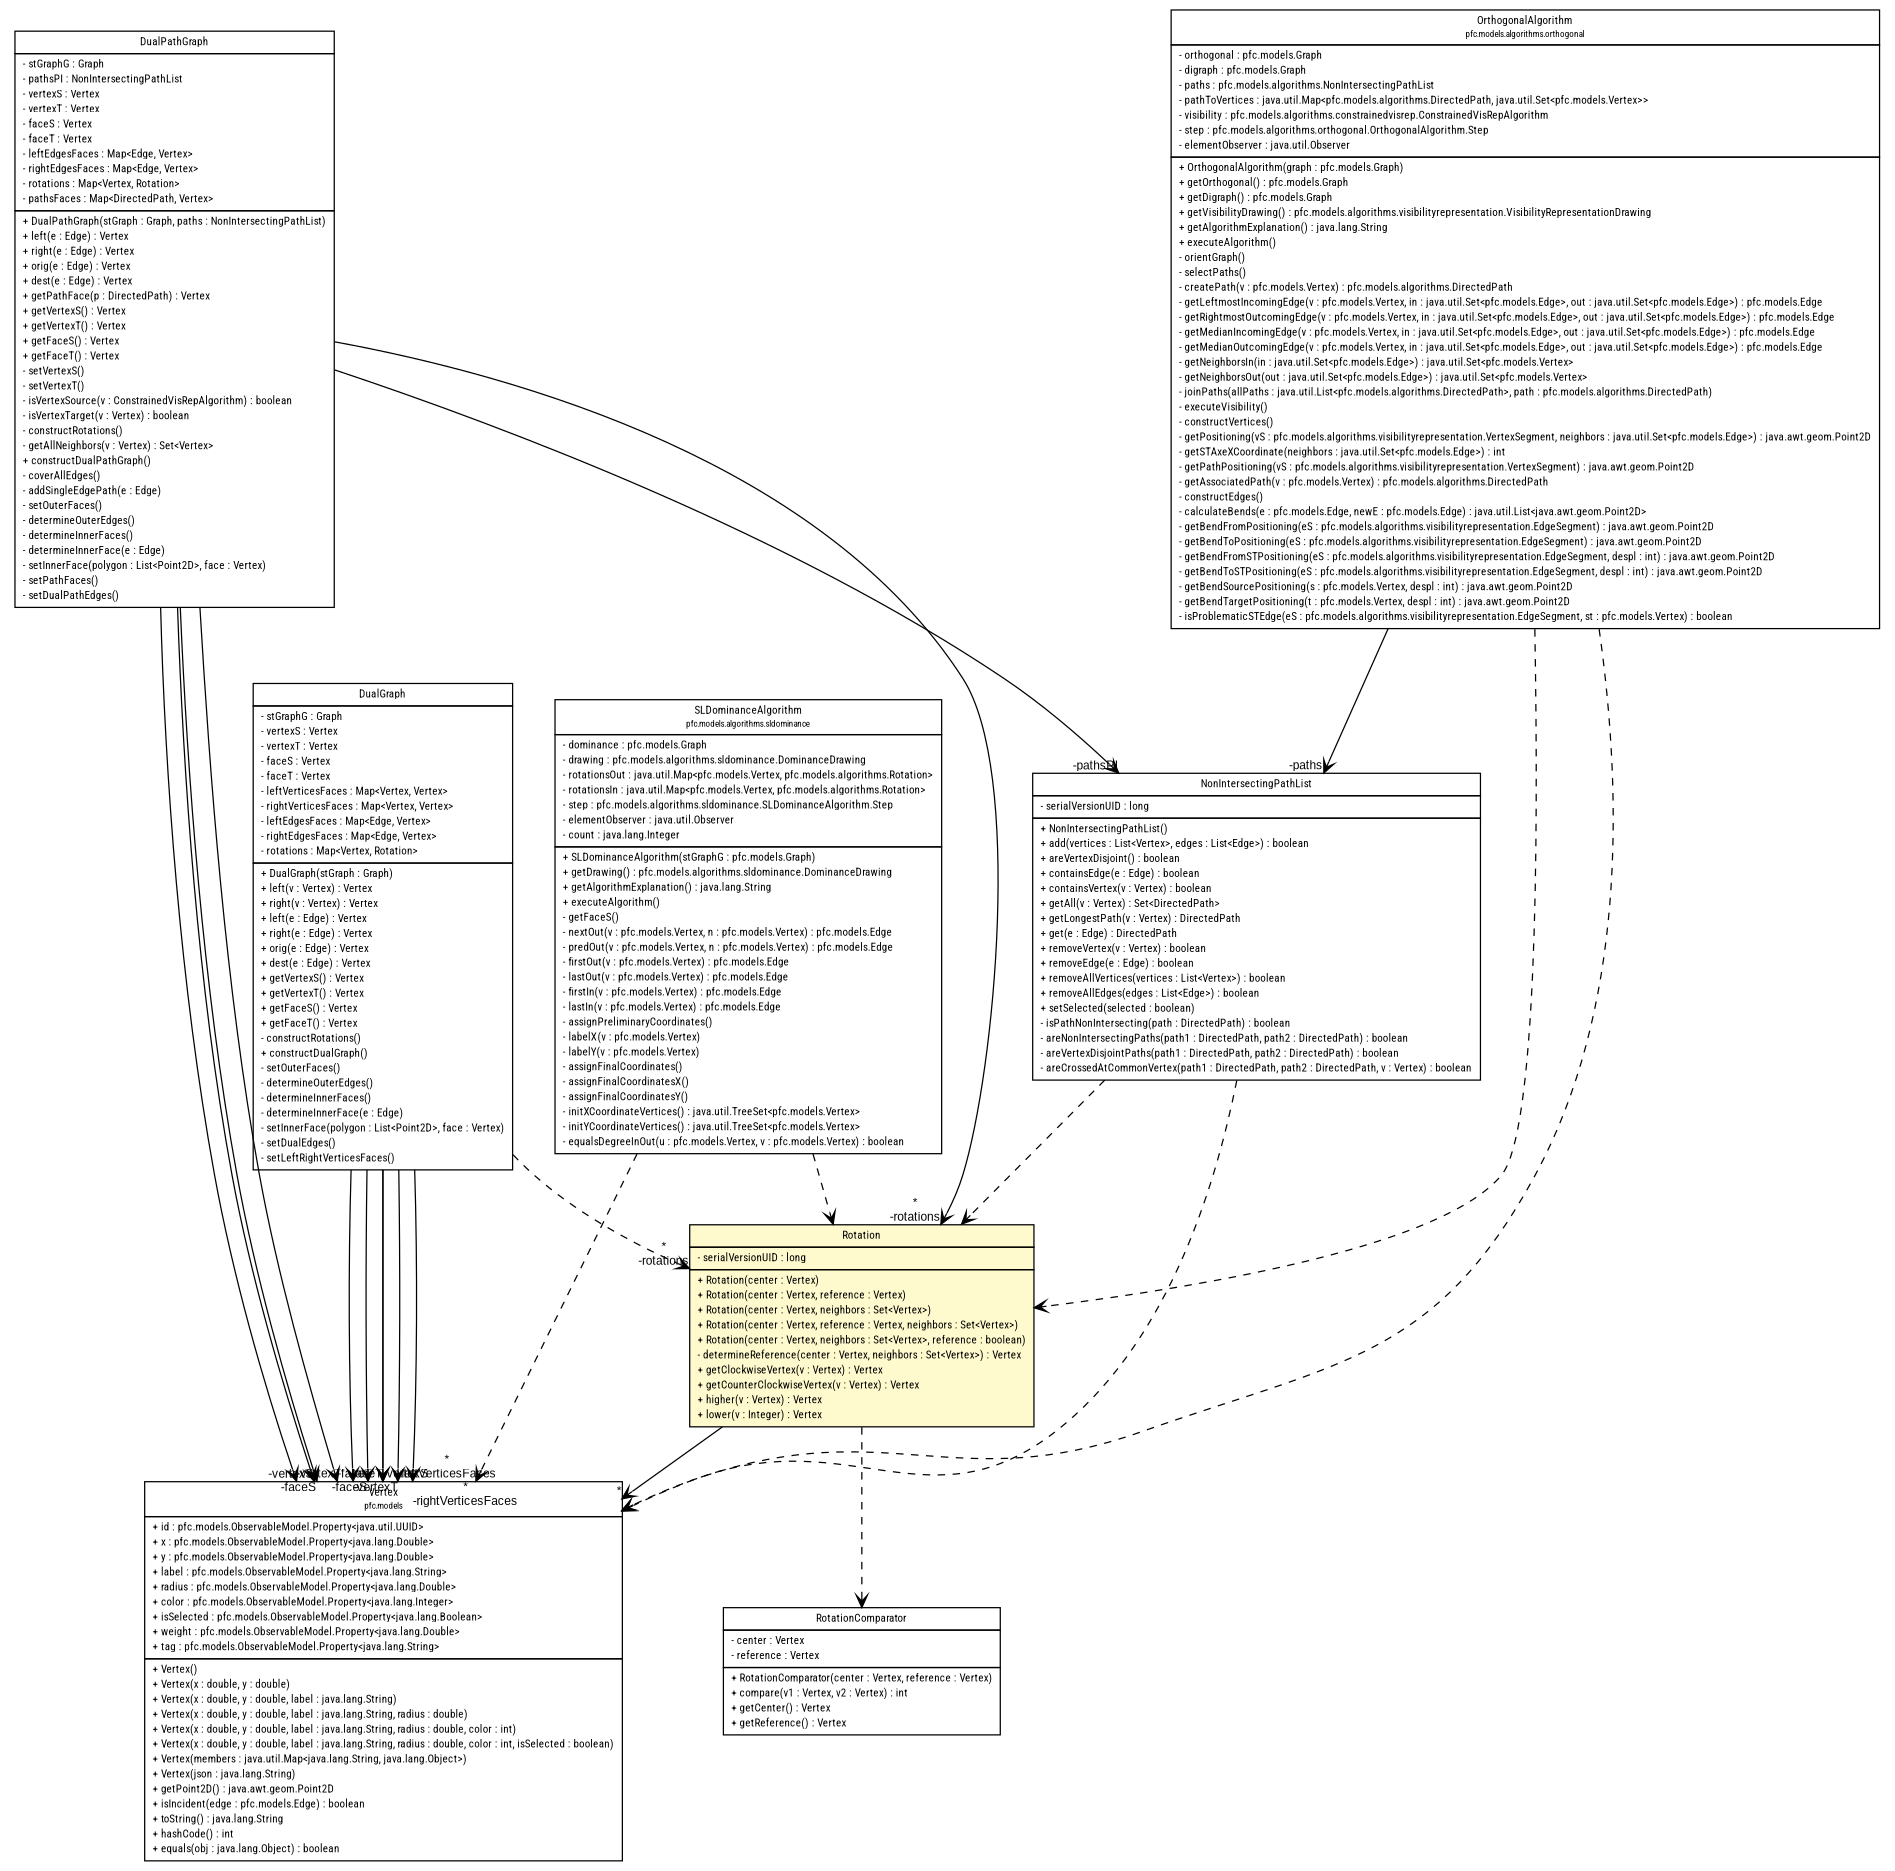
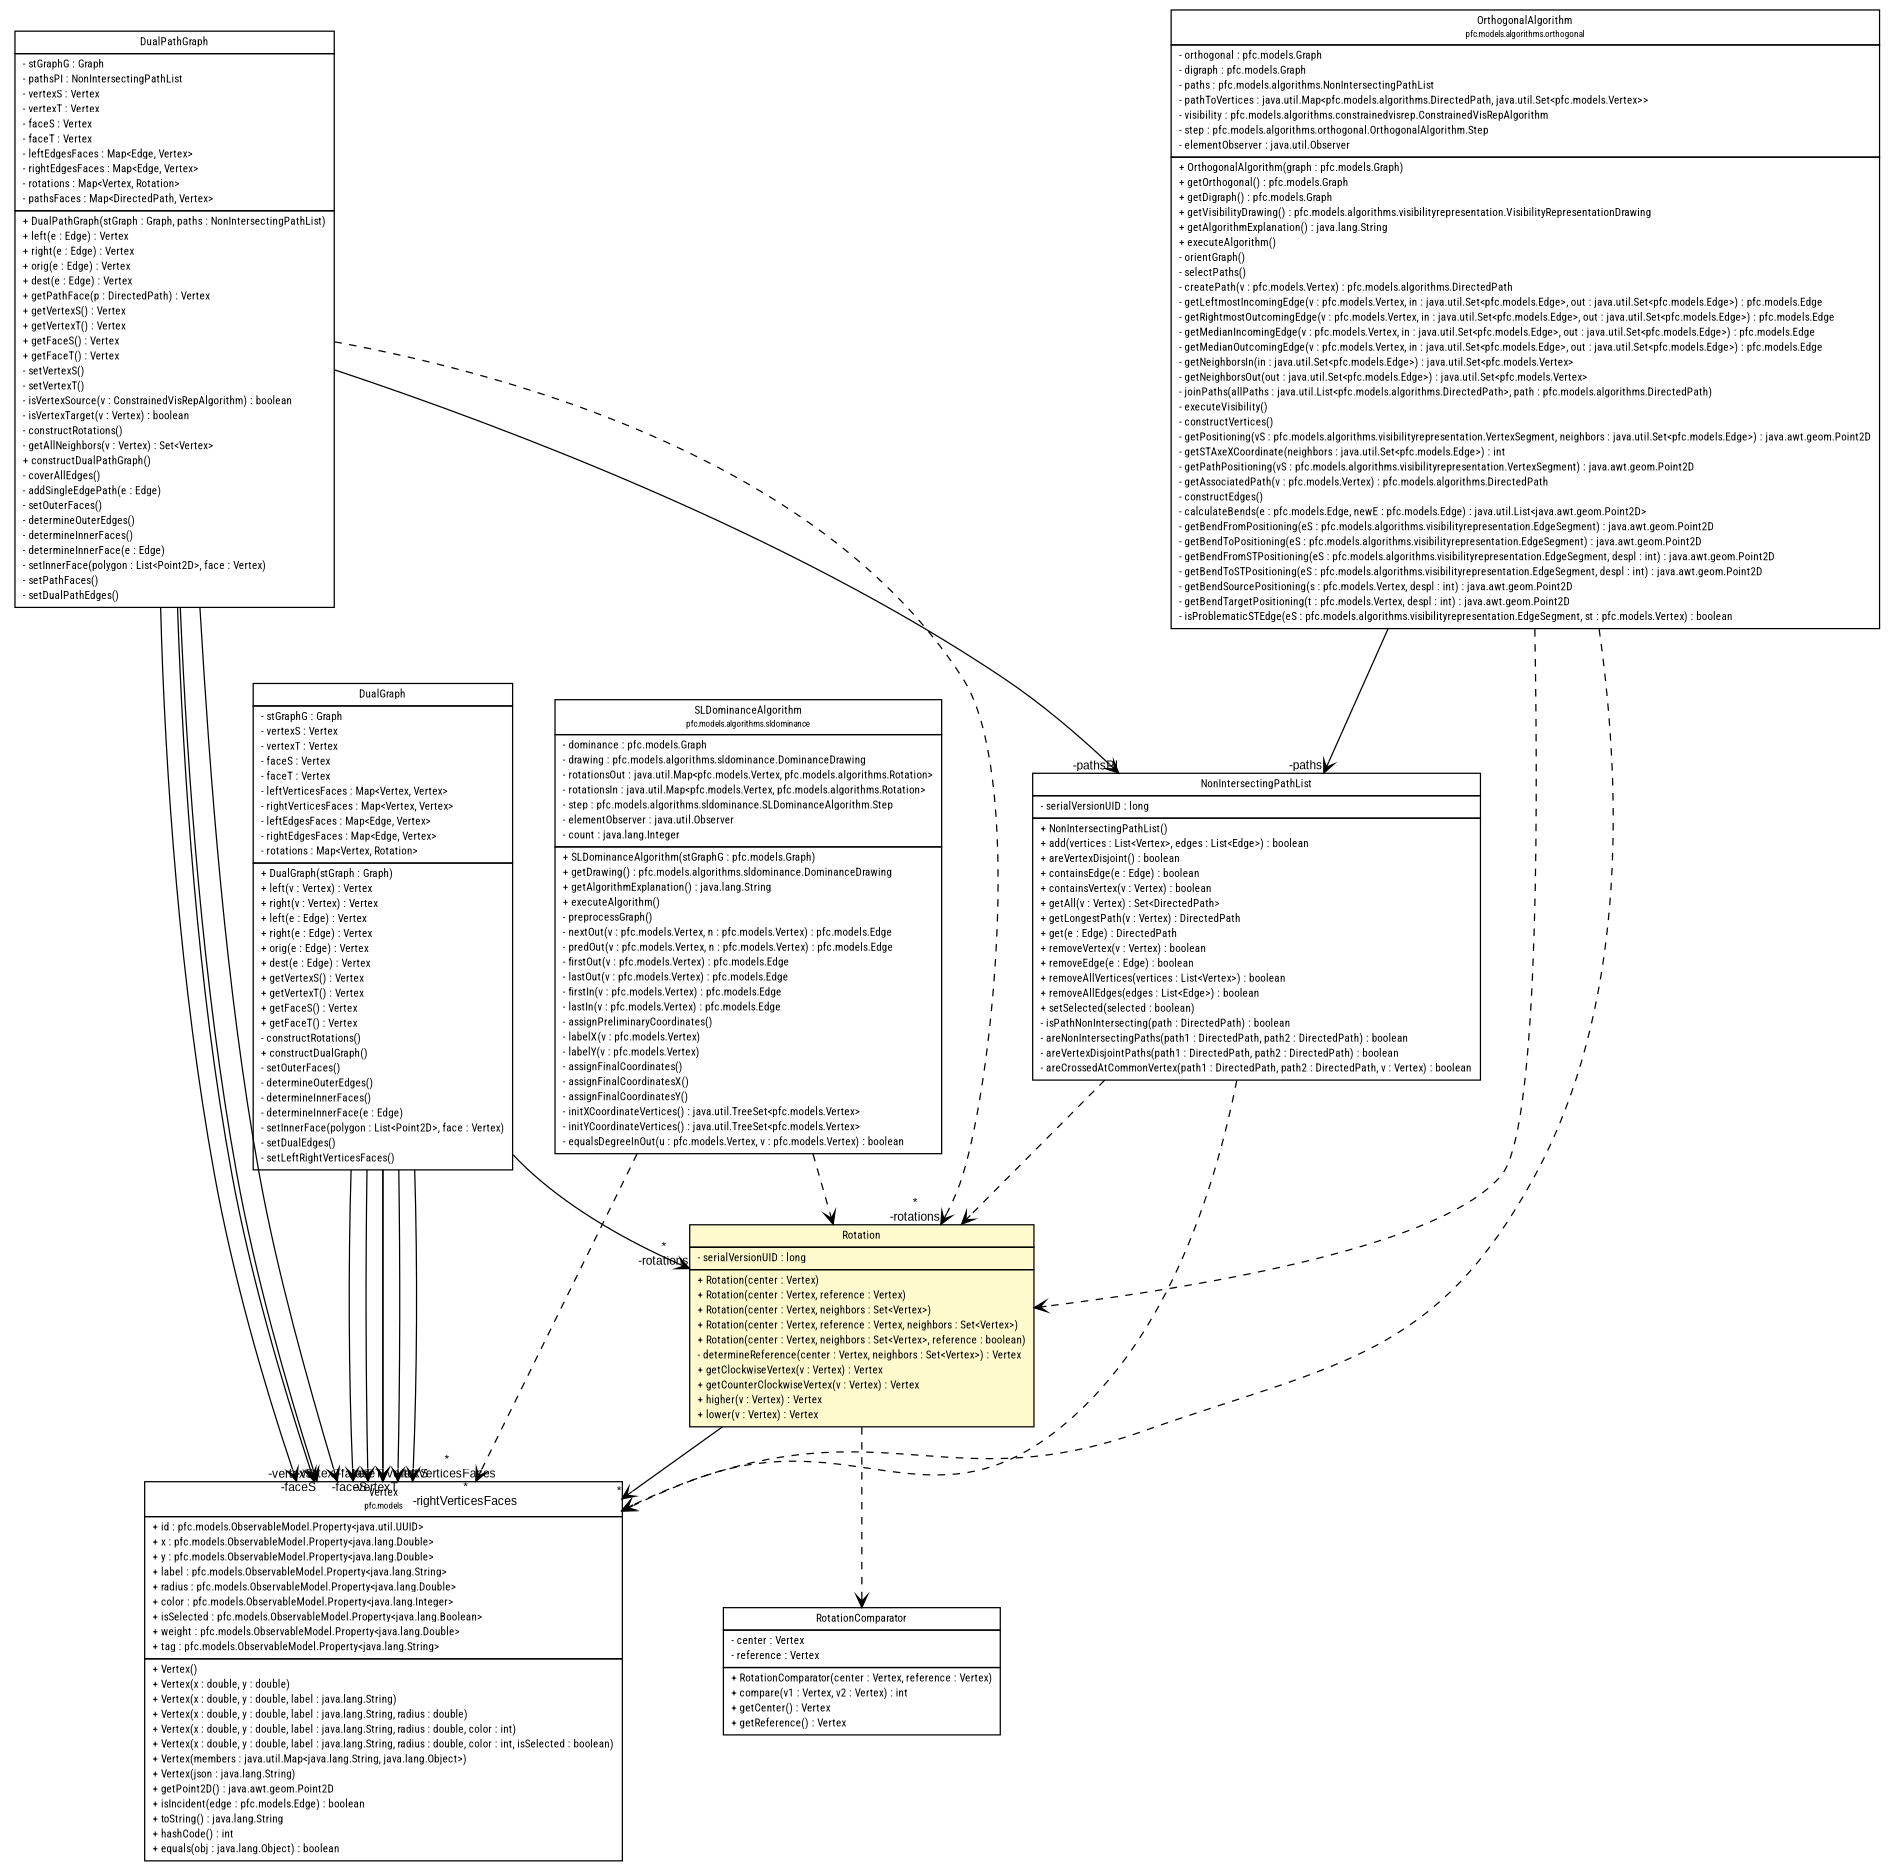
(905, 606) -> (905, 606)
(591, 917) -> (608, 917)
(590, 1217) -> (590, 1217)
(760, 1415) -> (758, 1415)
